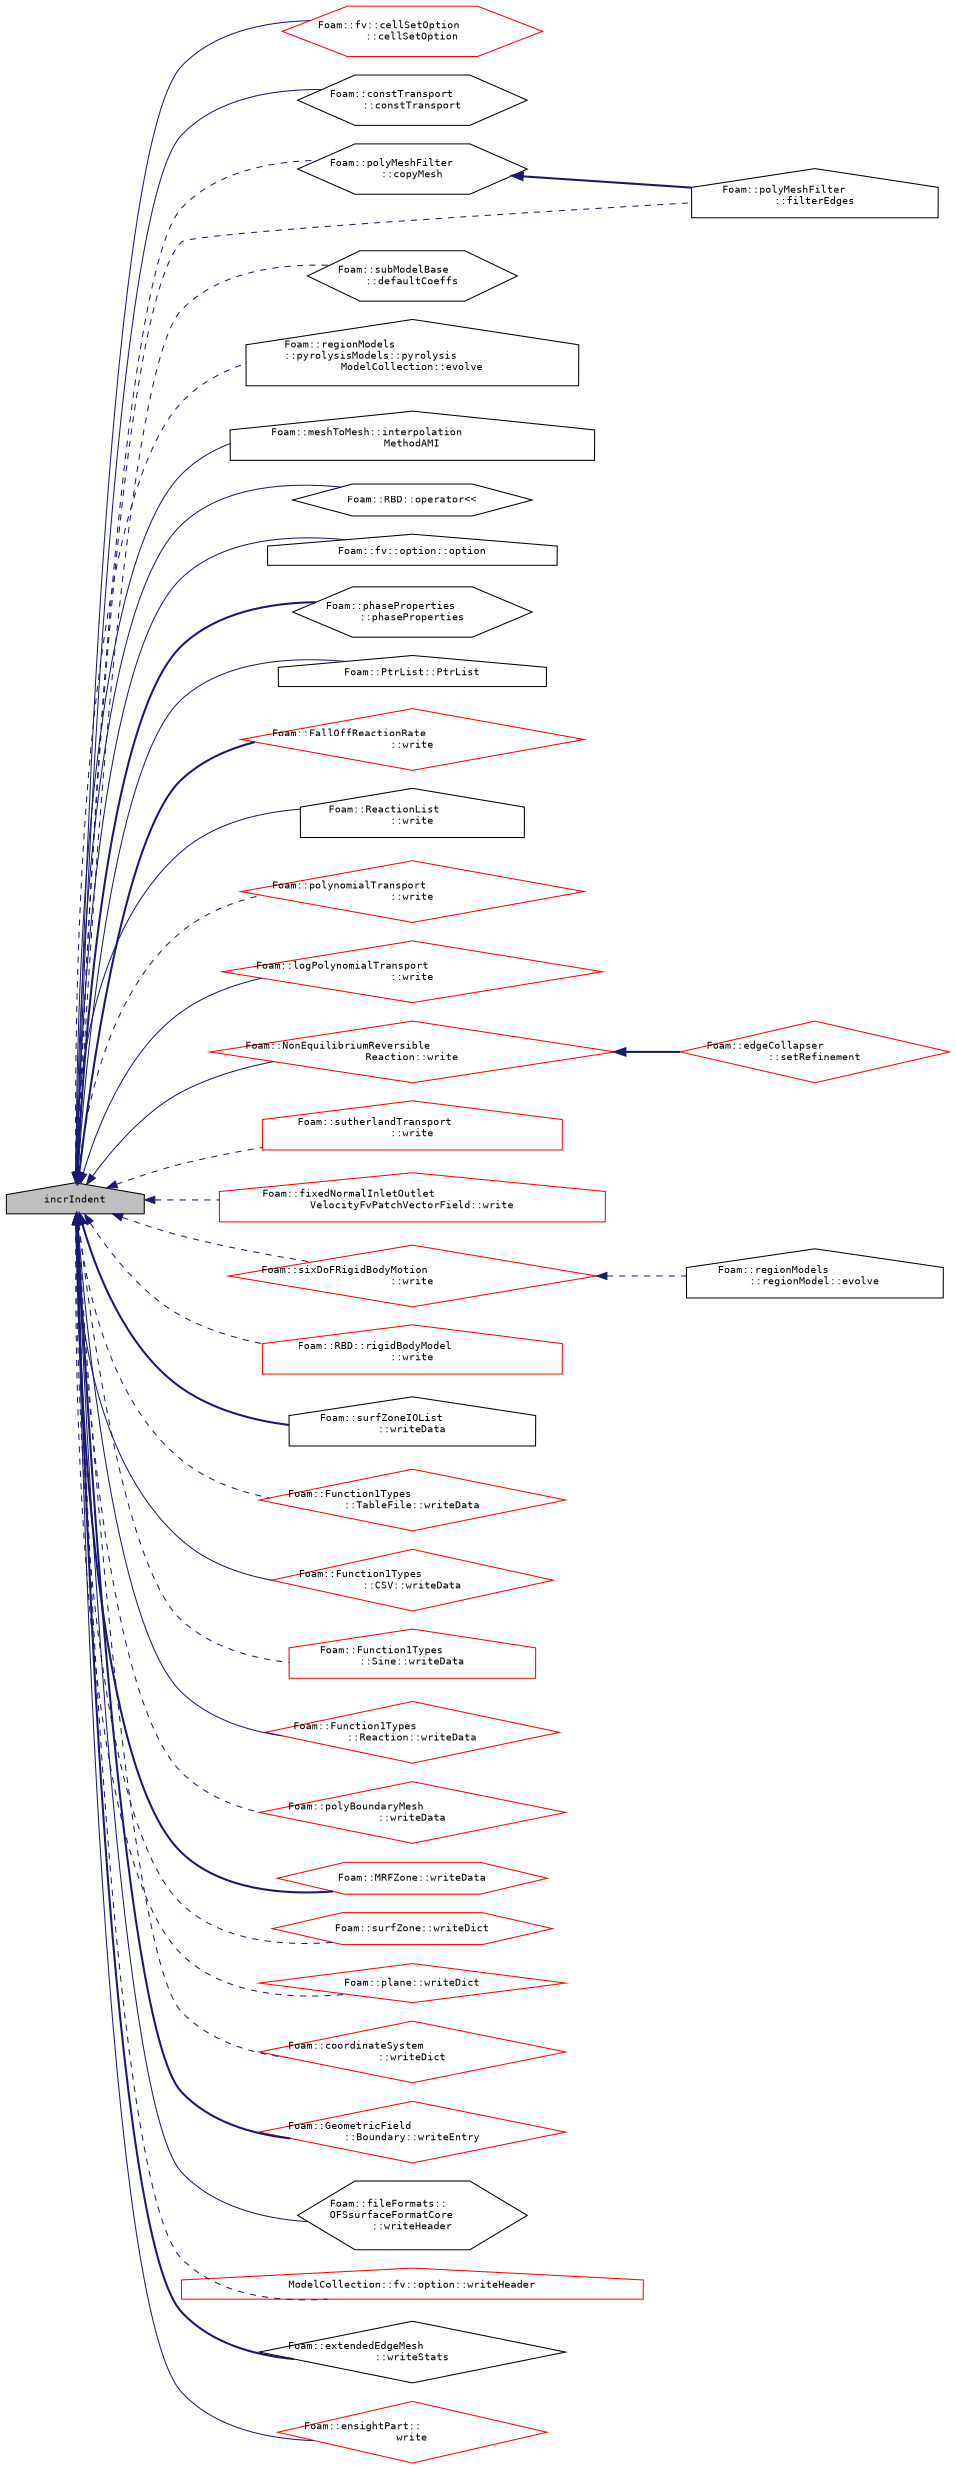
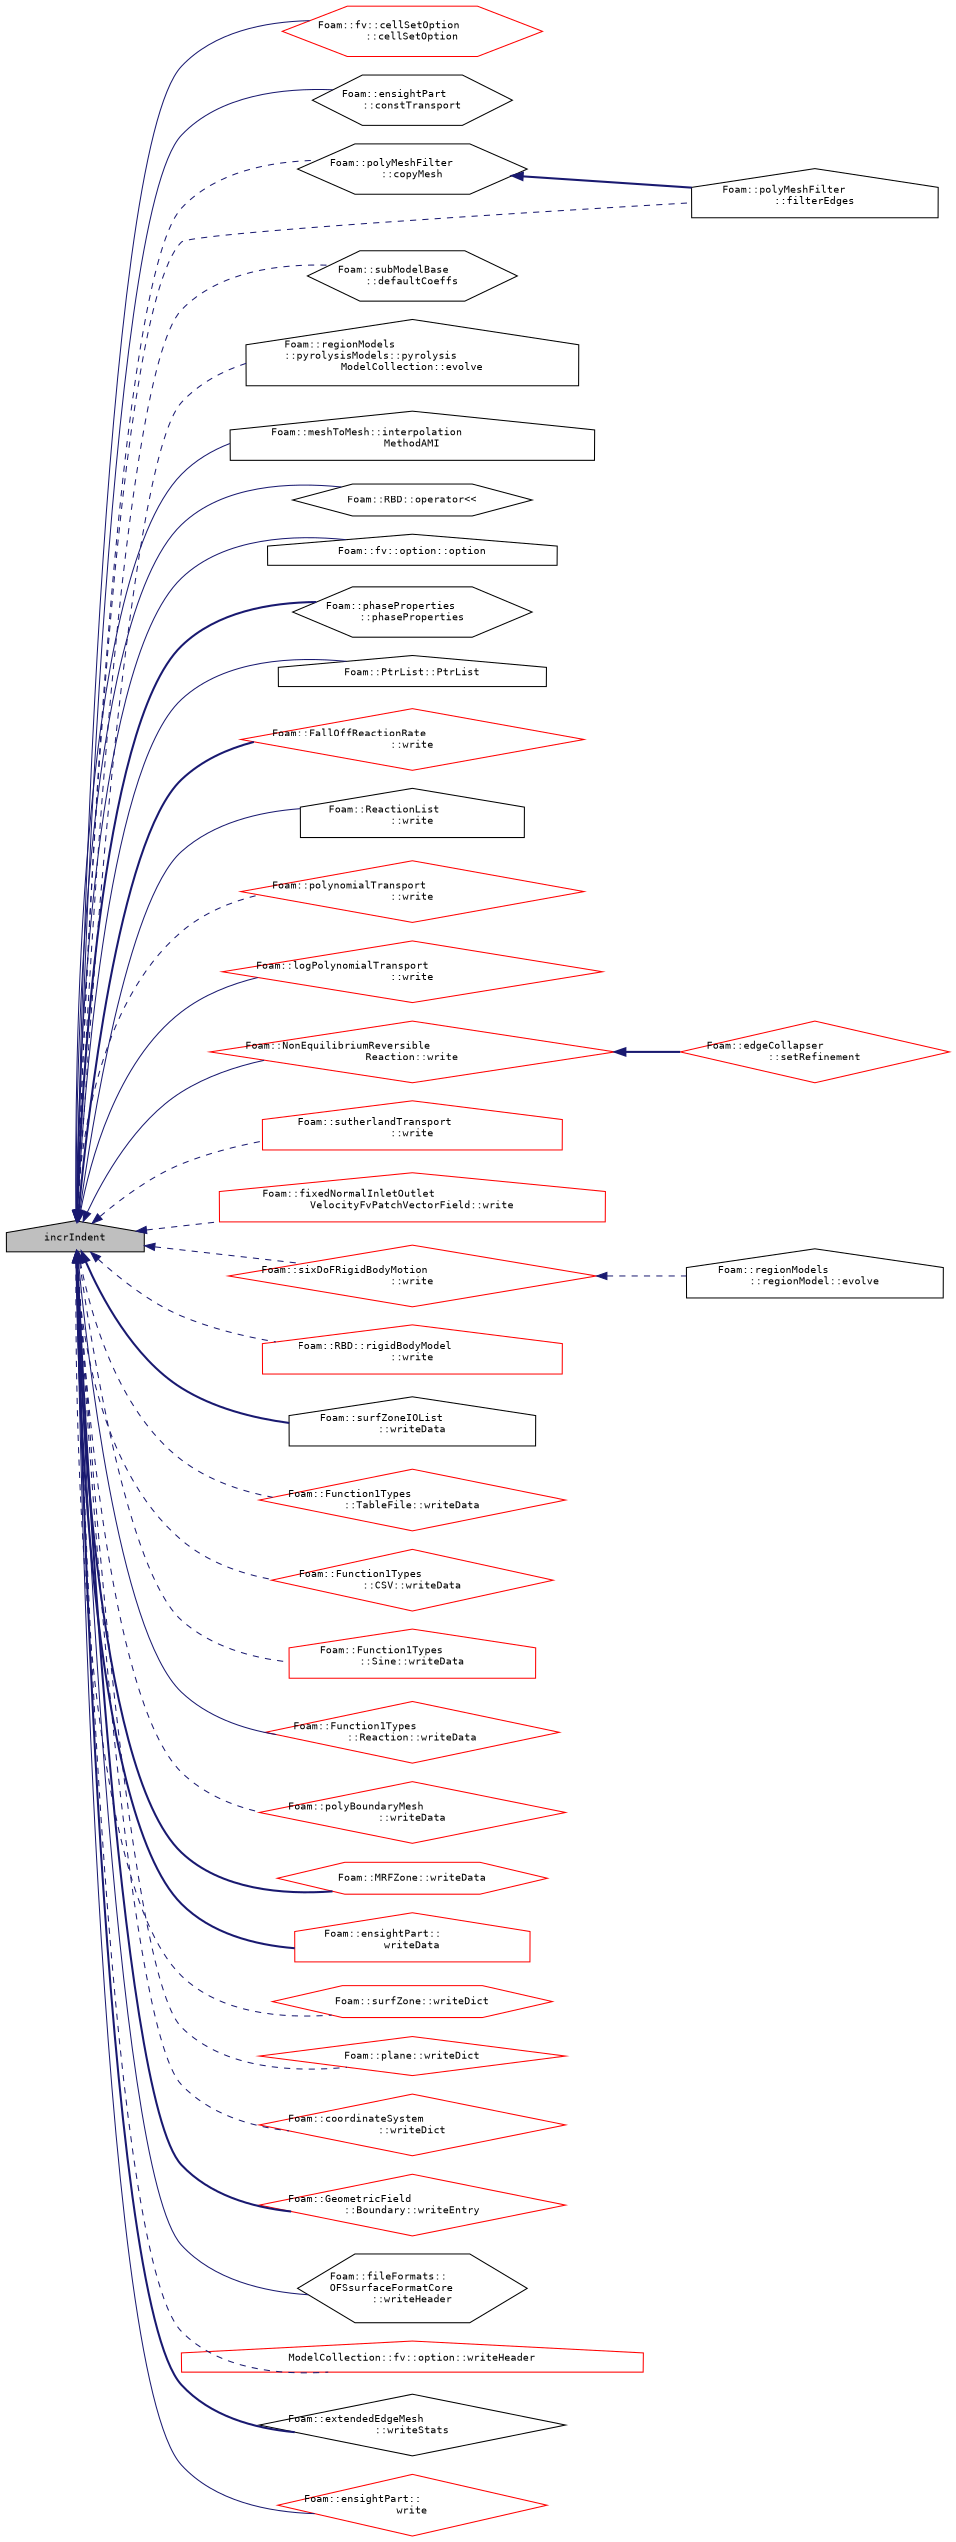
(412, 100) -> (412, 100)
(129, 1470) -> (122, 1459)
none -> (412, 1940)
